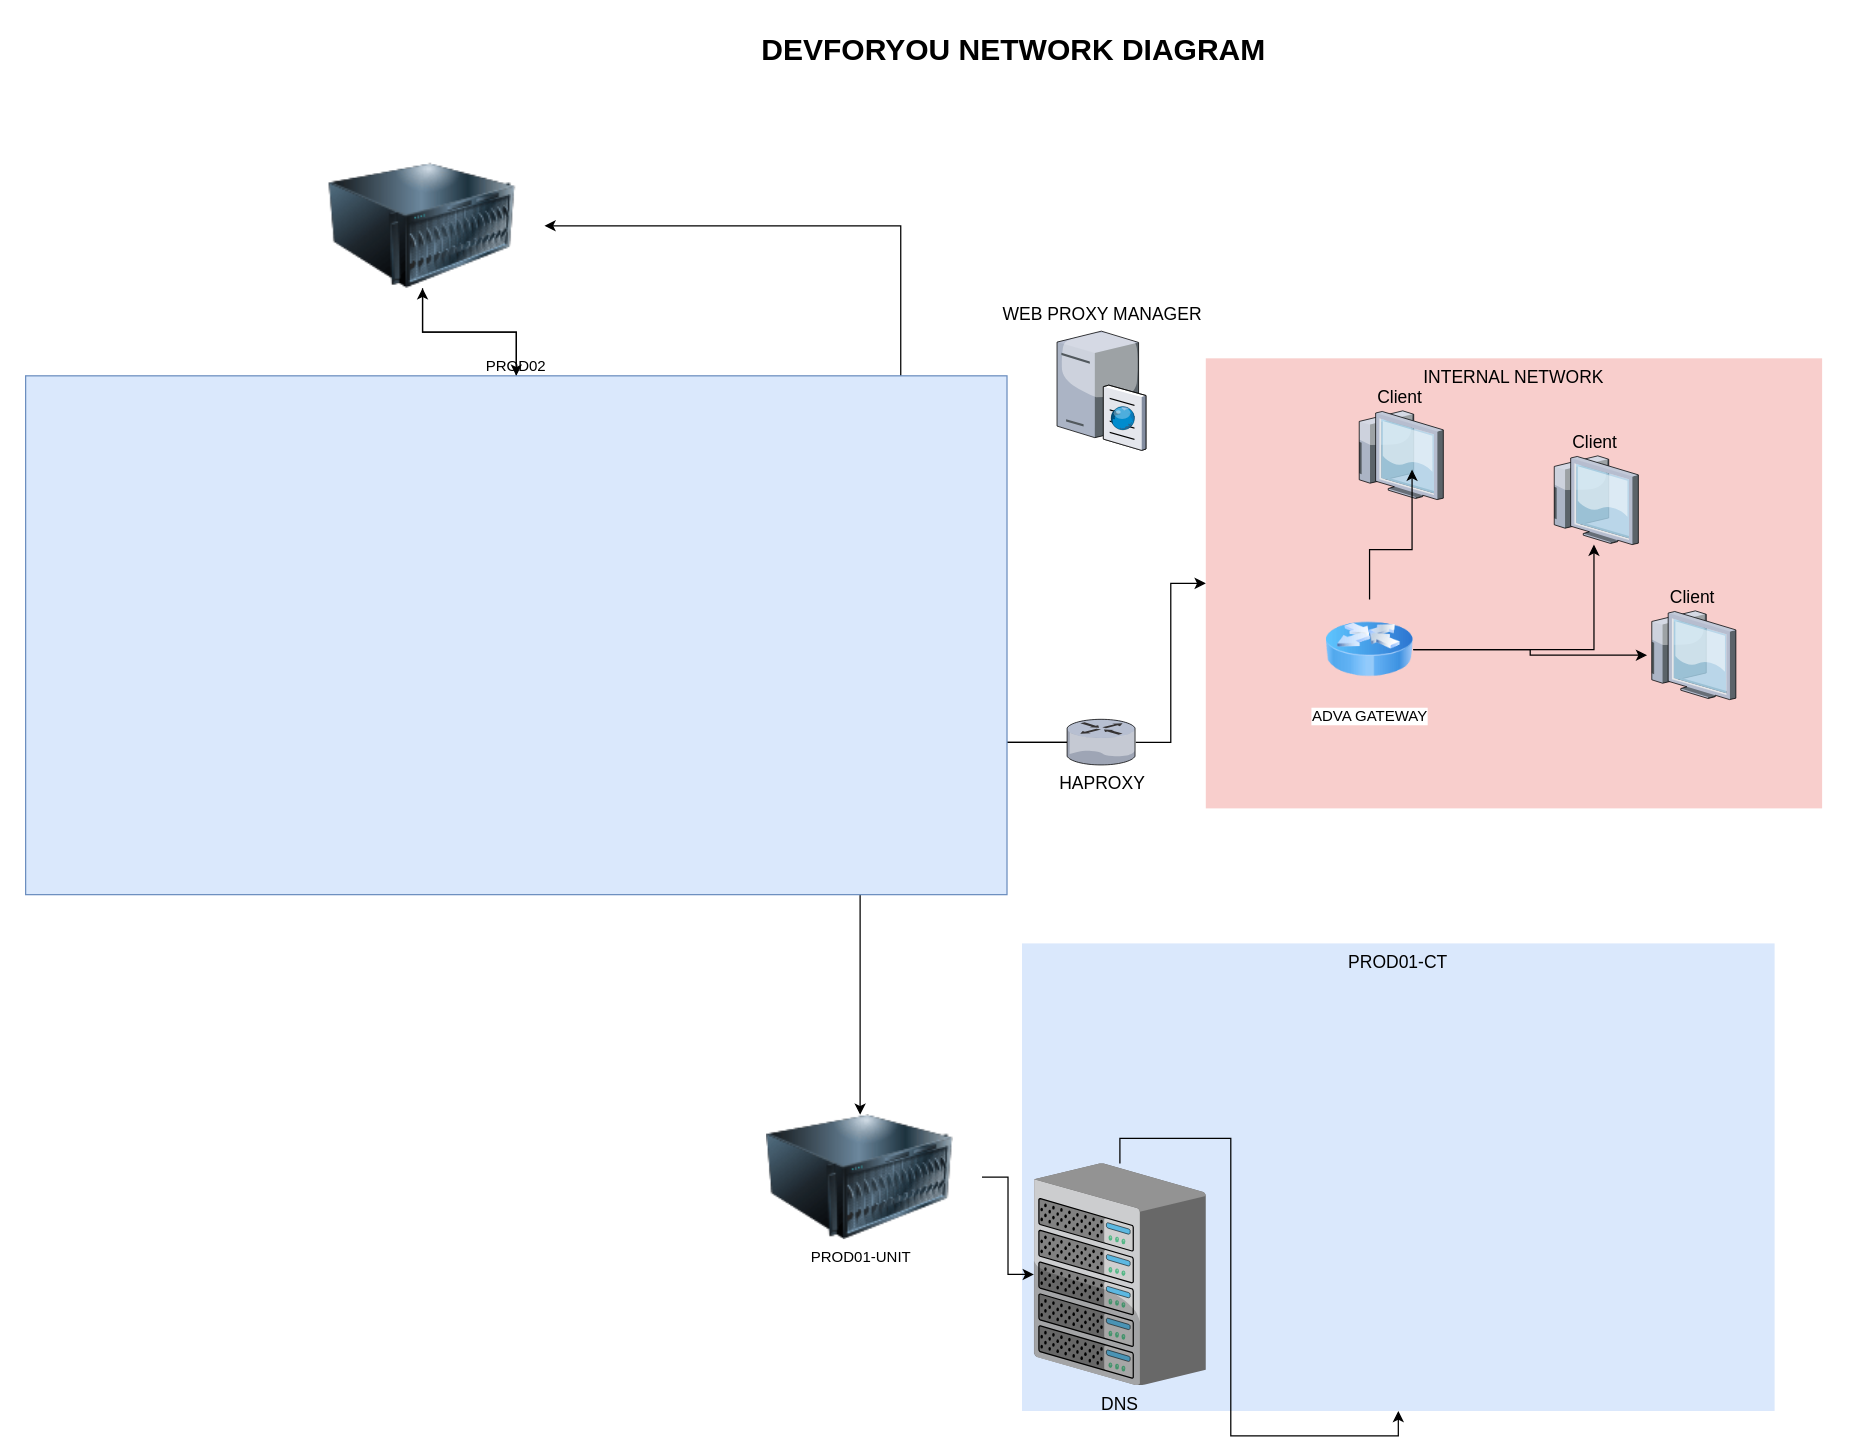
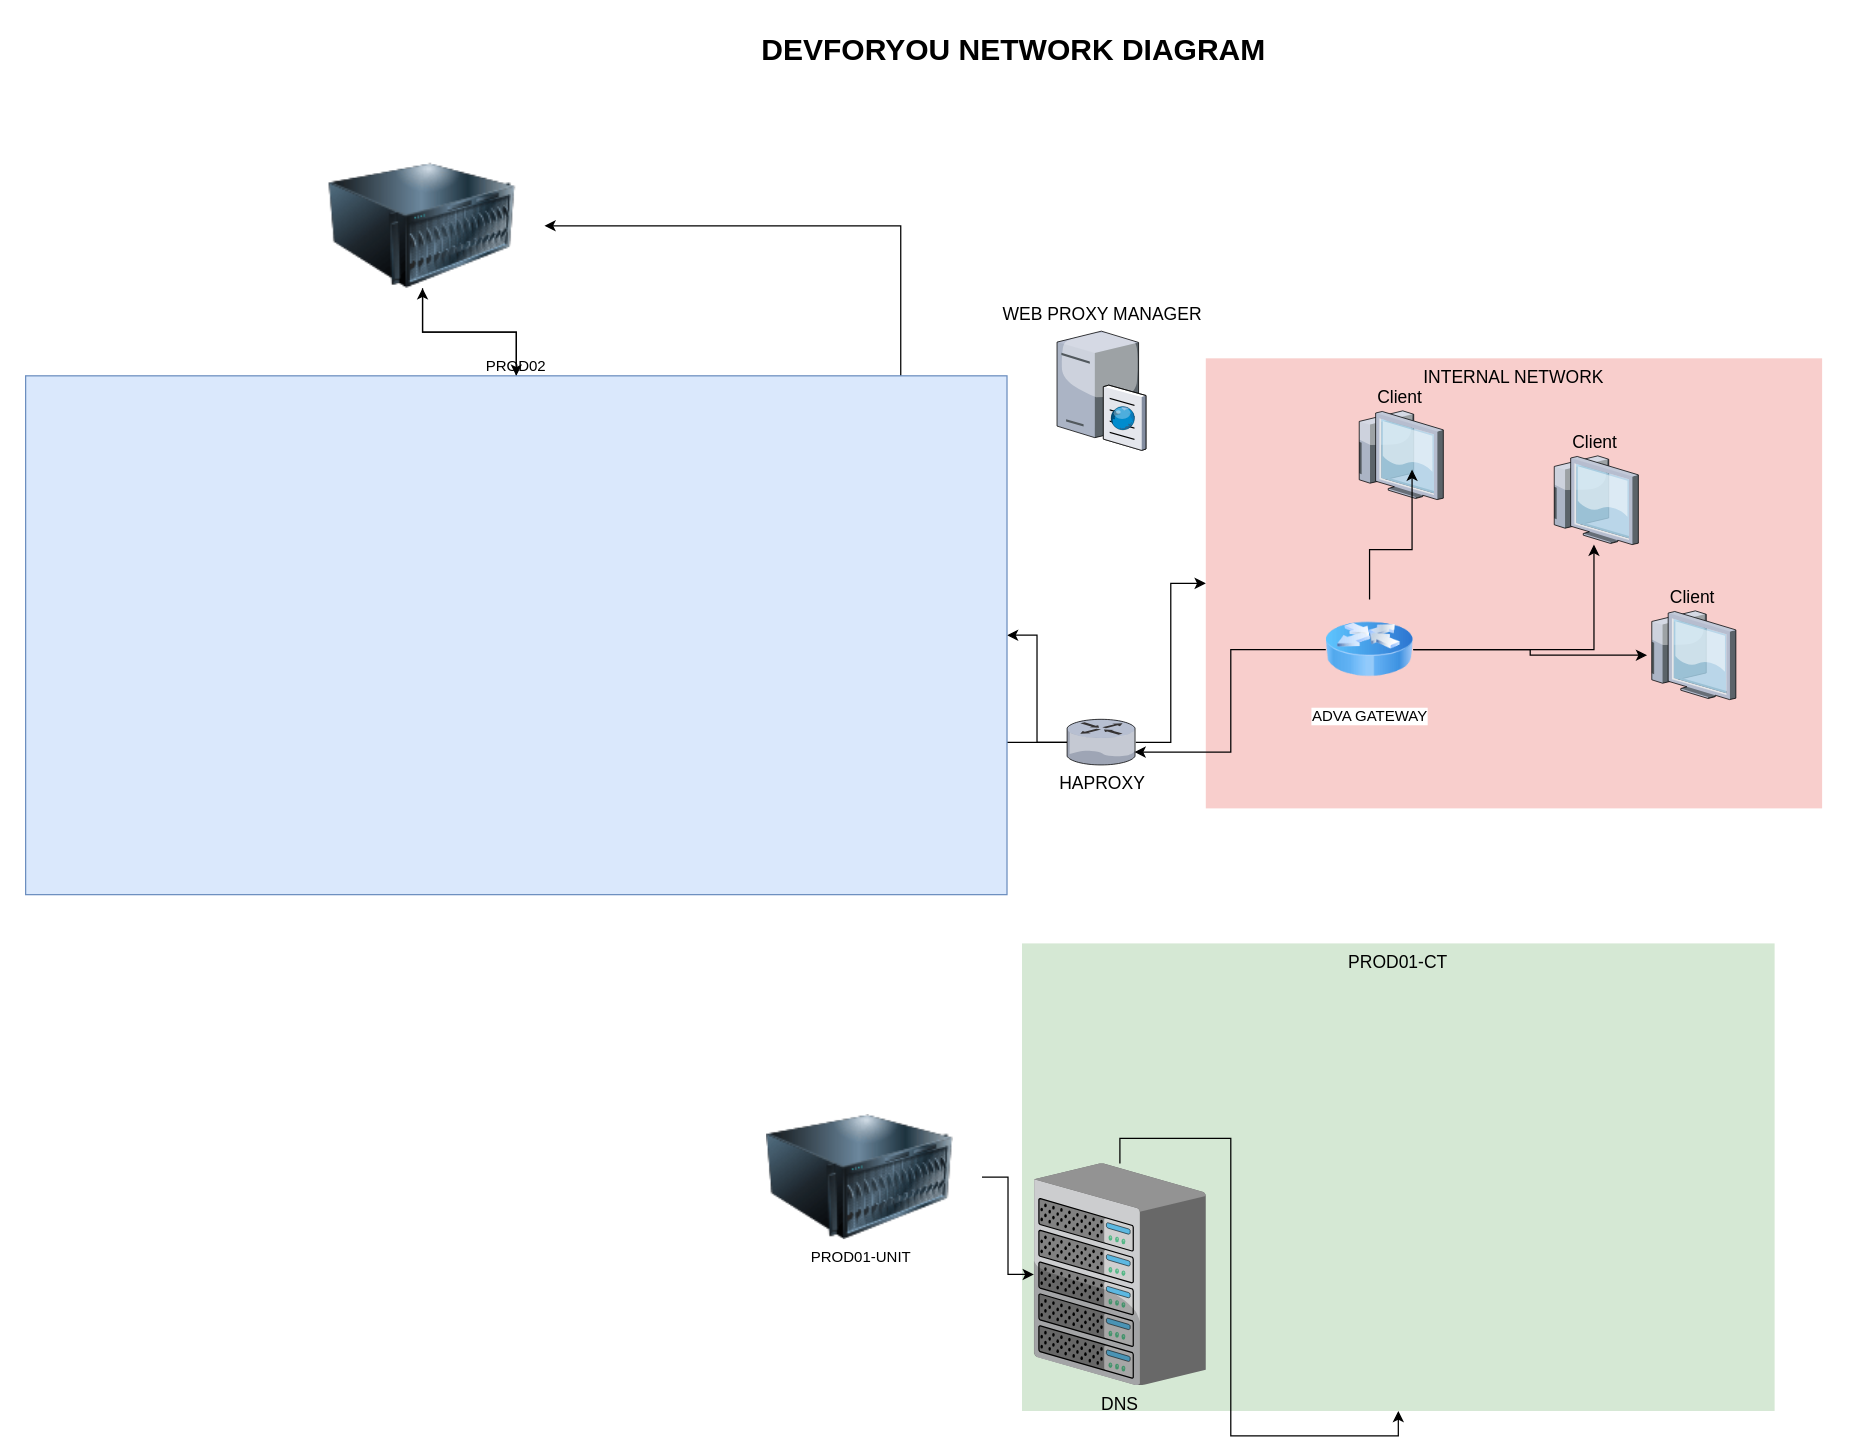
none -> (1231, 697)
(860, 999) -> (1037, 676)
(1398, 1177) -> (1398, 1177)
